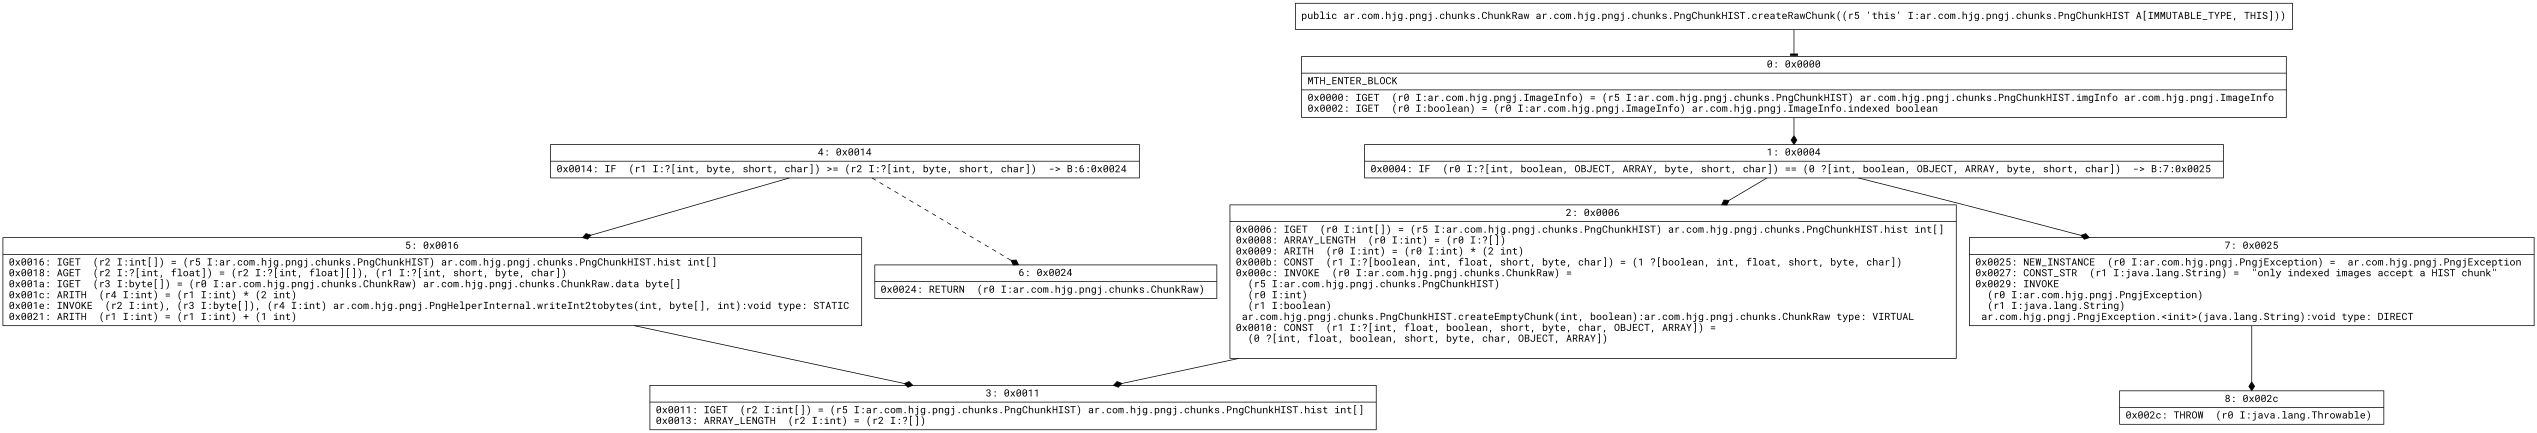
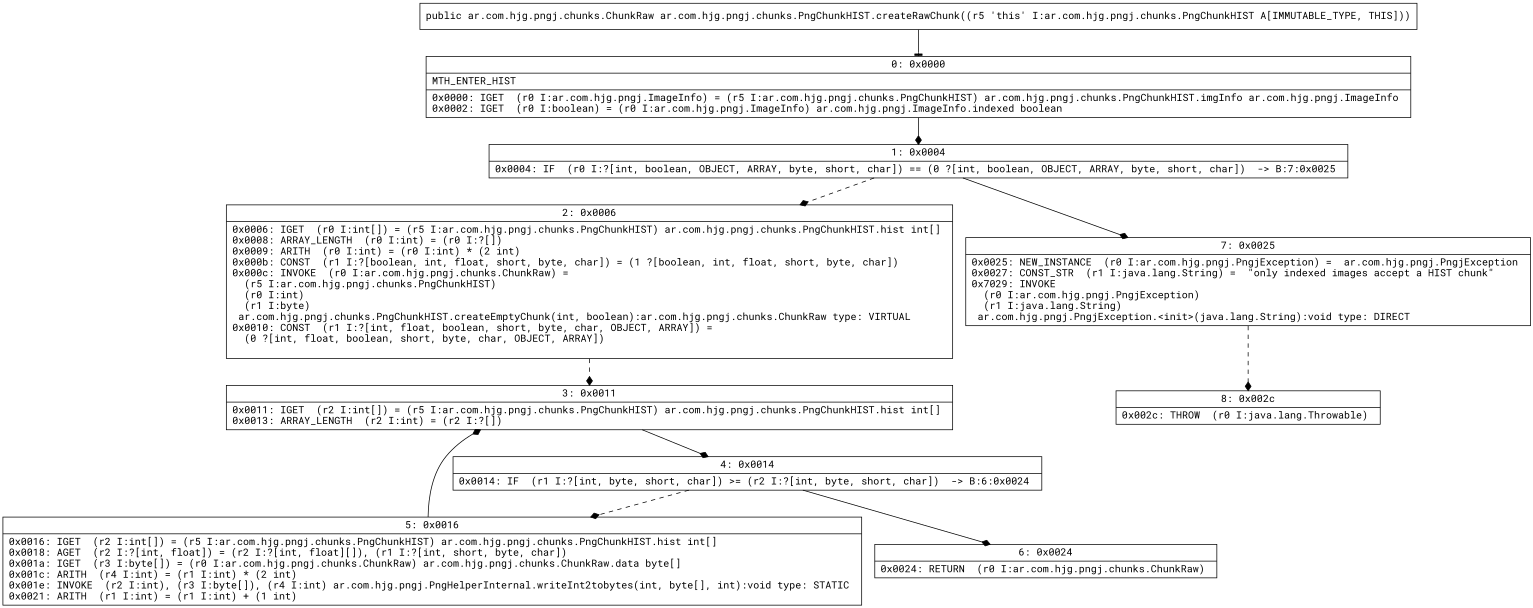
(1353, 81) -> (474, 81)
(1748, 189) -> (841, 190)
(690, 207) -> (644, 502)
(941, 219) -> (892, 516)
(2024, 284) -> (1020, 284)
(1284, 306) -> (271, 306)
(2252, 354) -> (1248, 354)
(1180, 371) -> (590, 368)
none -> (671, 442)
